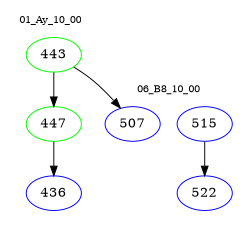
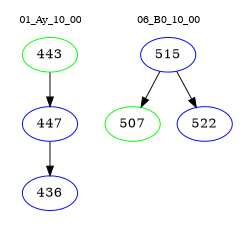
(104, 90) -> (153, 85)
(169, 90) -> (169, 21)
(54, 124) -> (50, 124)
(133, 124) -> (133, 124)
